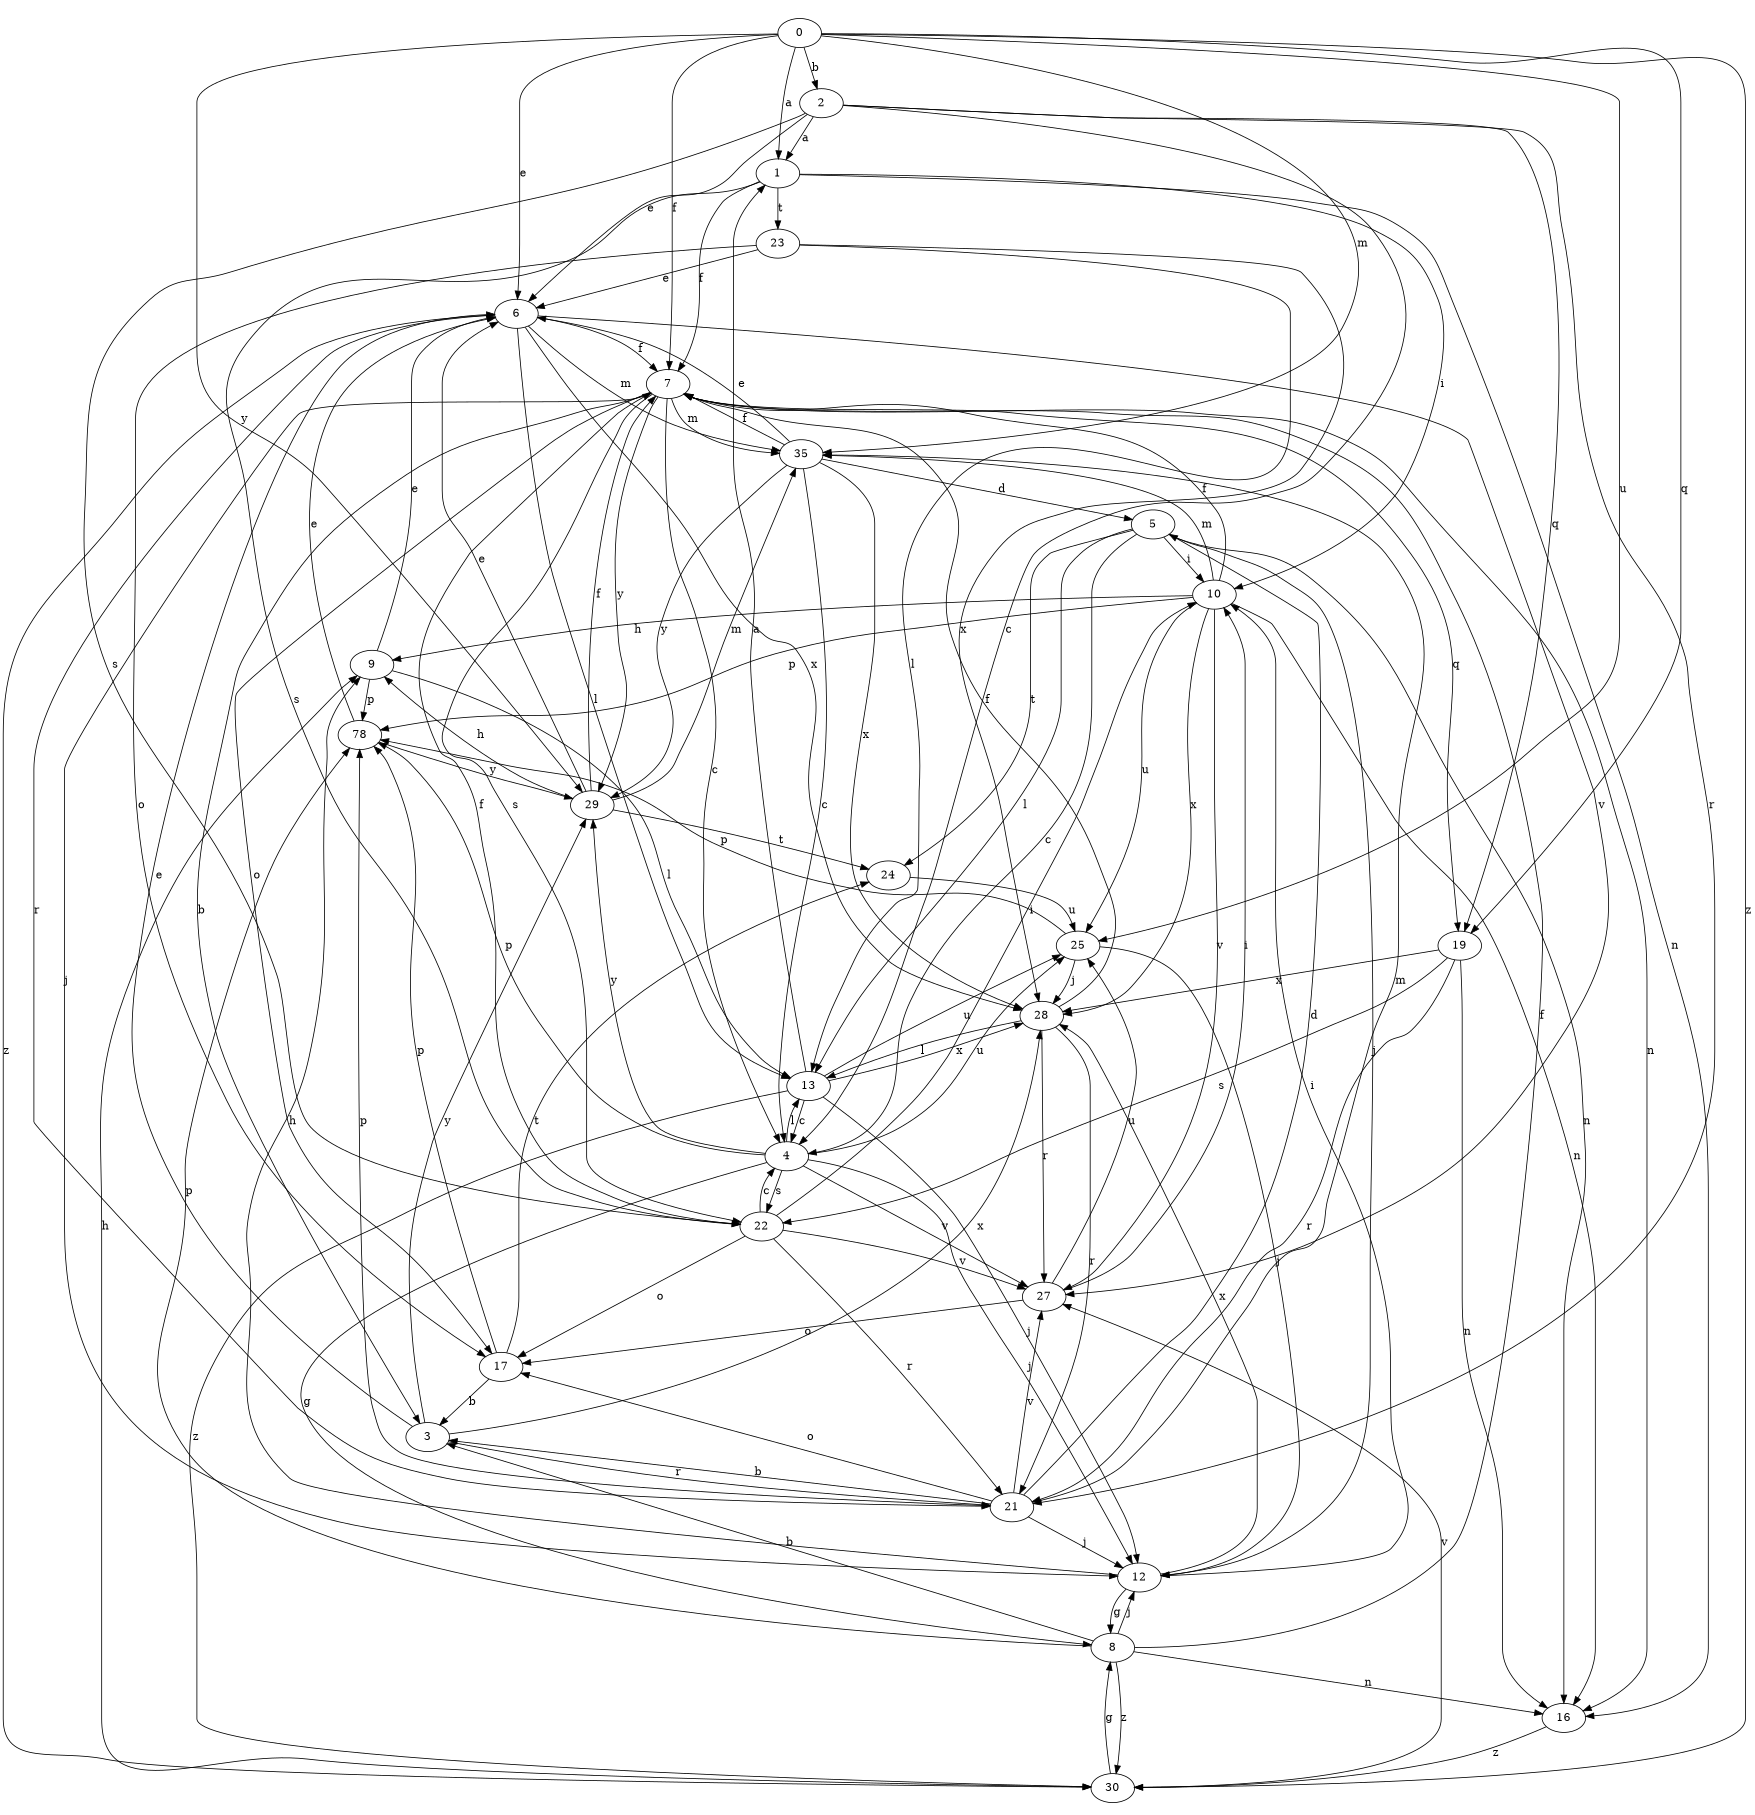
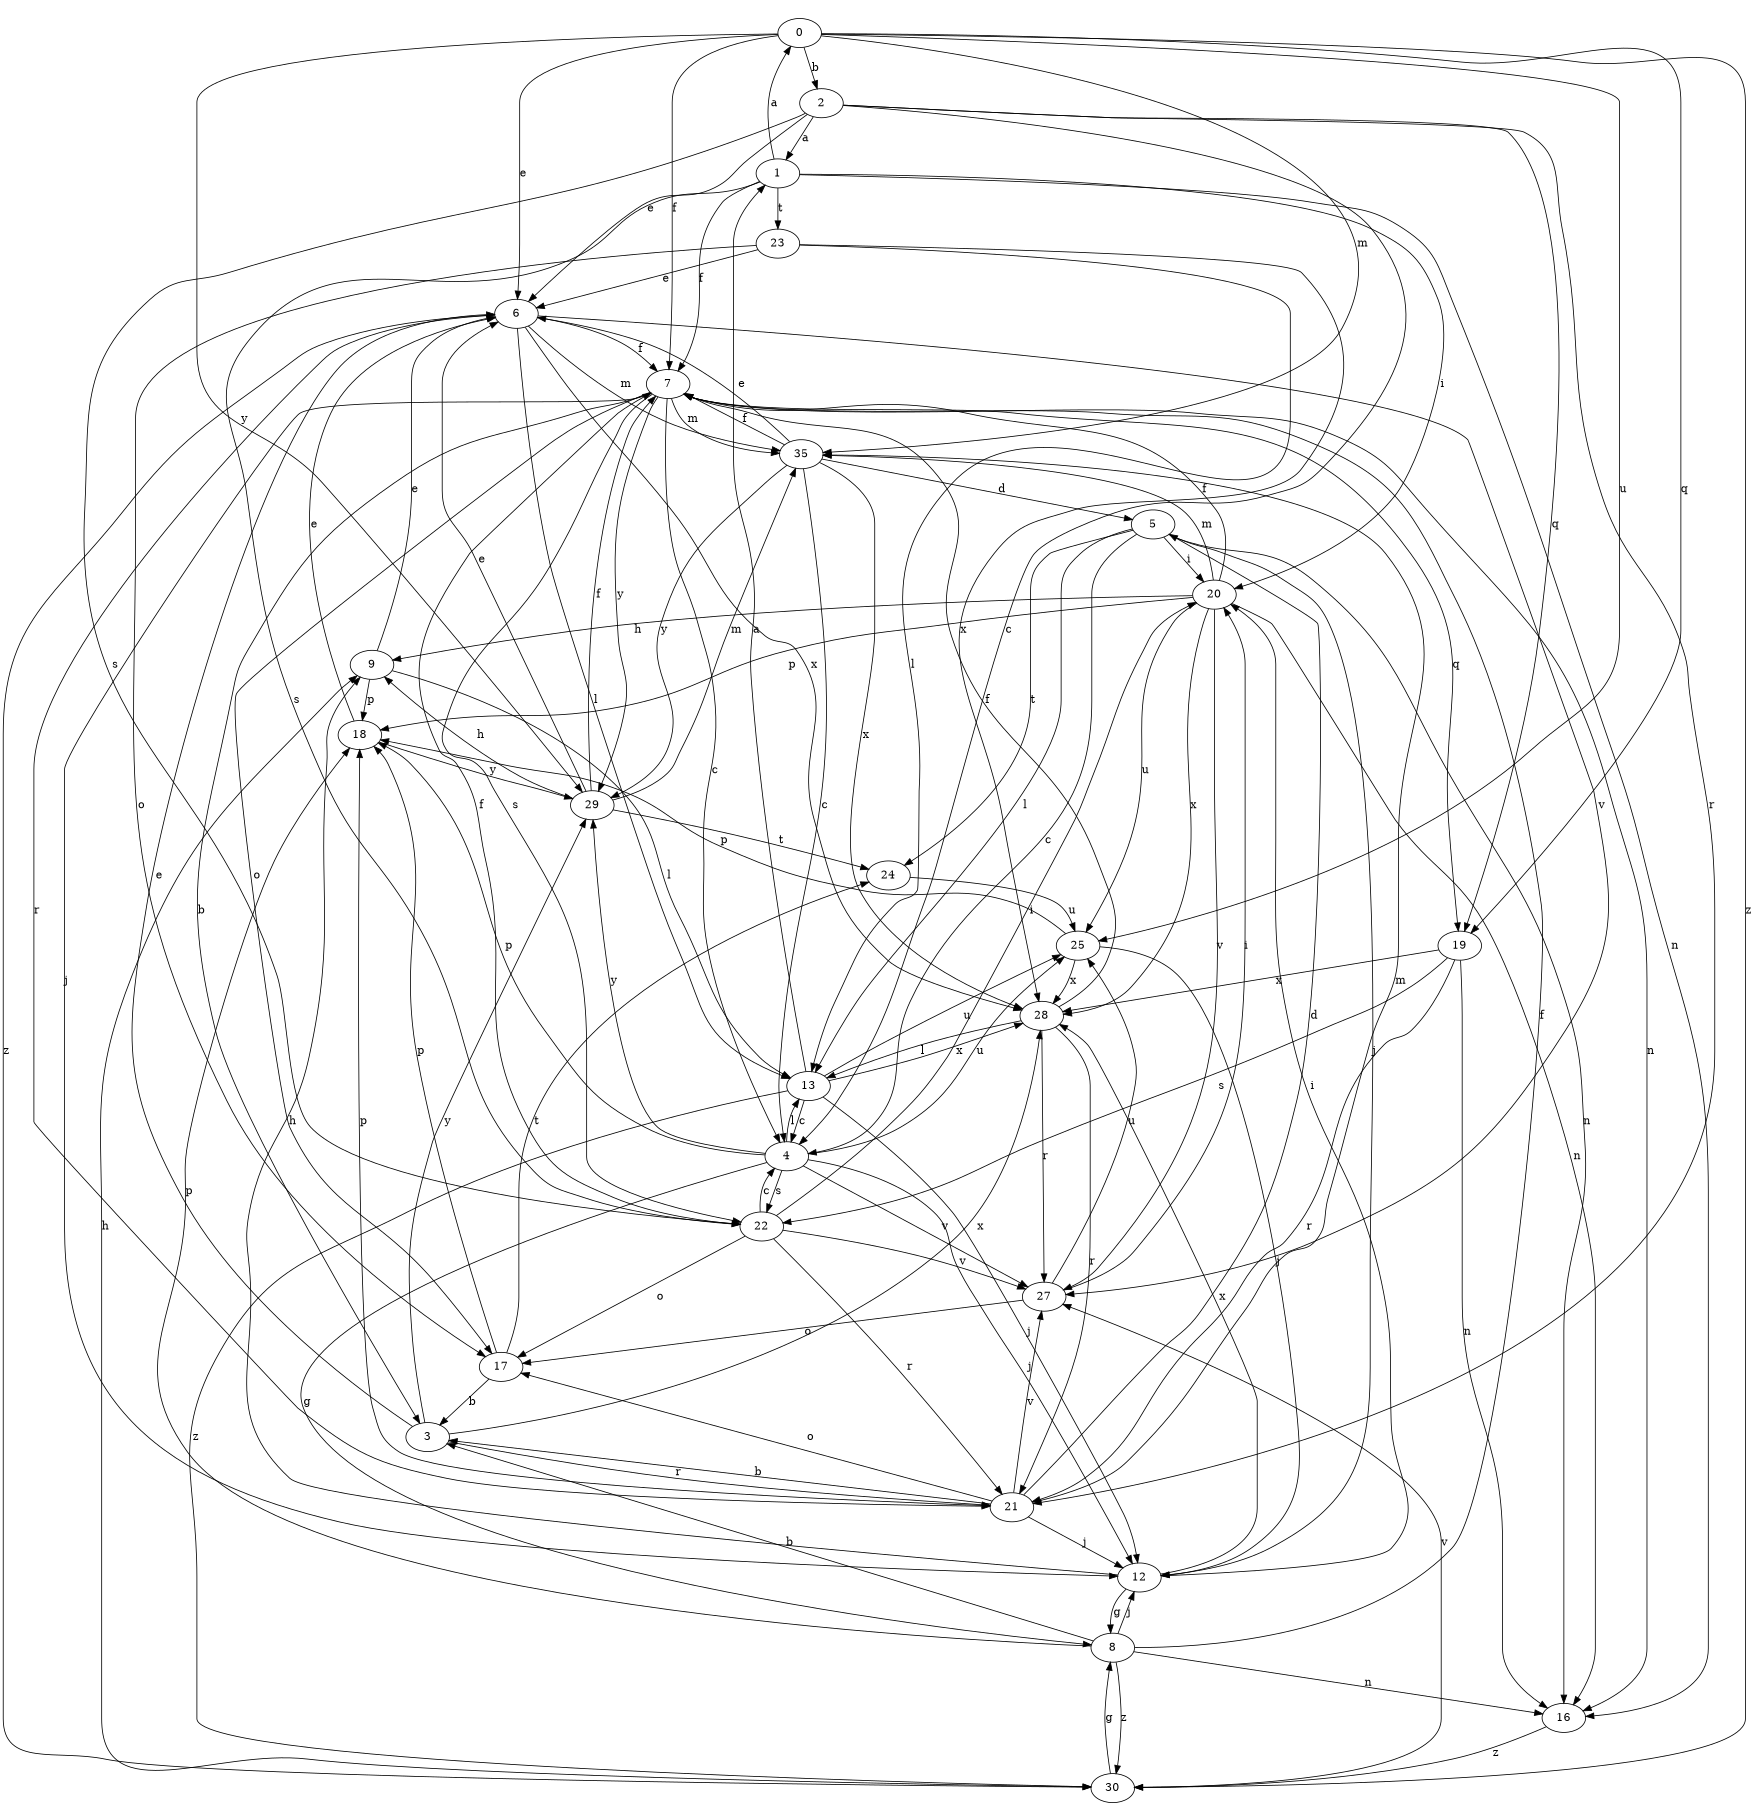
(784, 98) -> (768, 105)
(1214, 595) -> (1214, 595)
(360, 735) -> (360, 735)
(1074, 981) -> (1074, 981)
